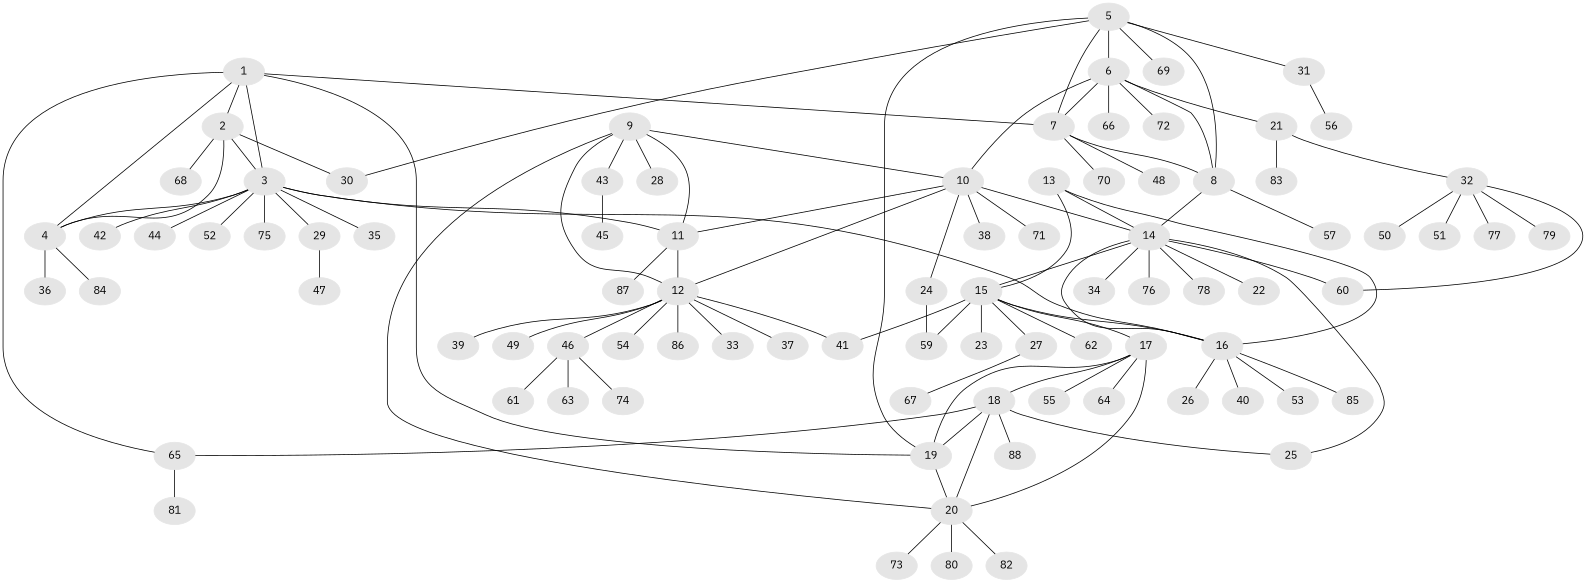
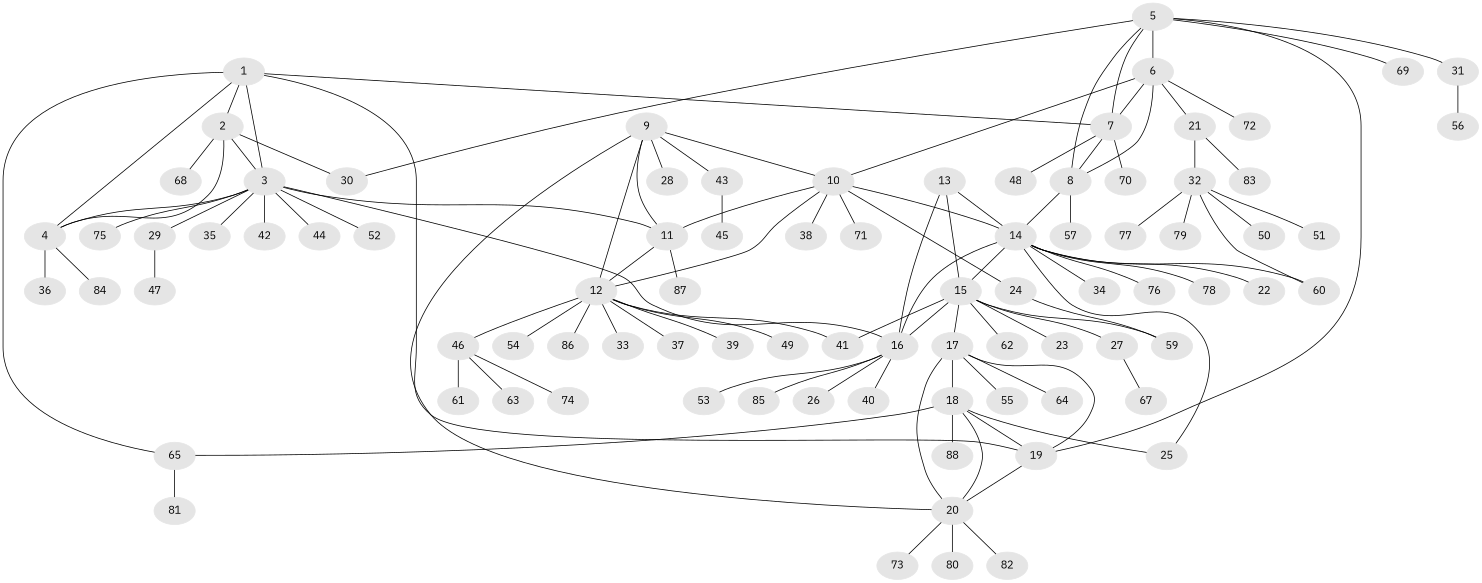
(1109, 127) -> none
